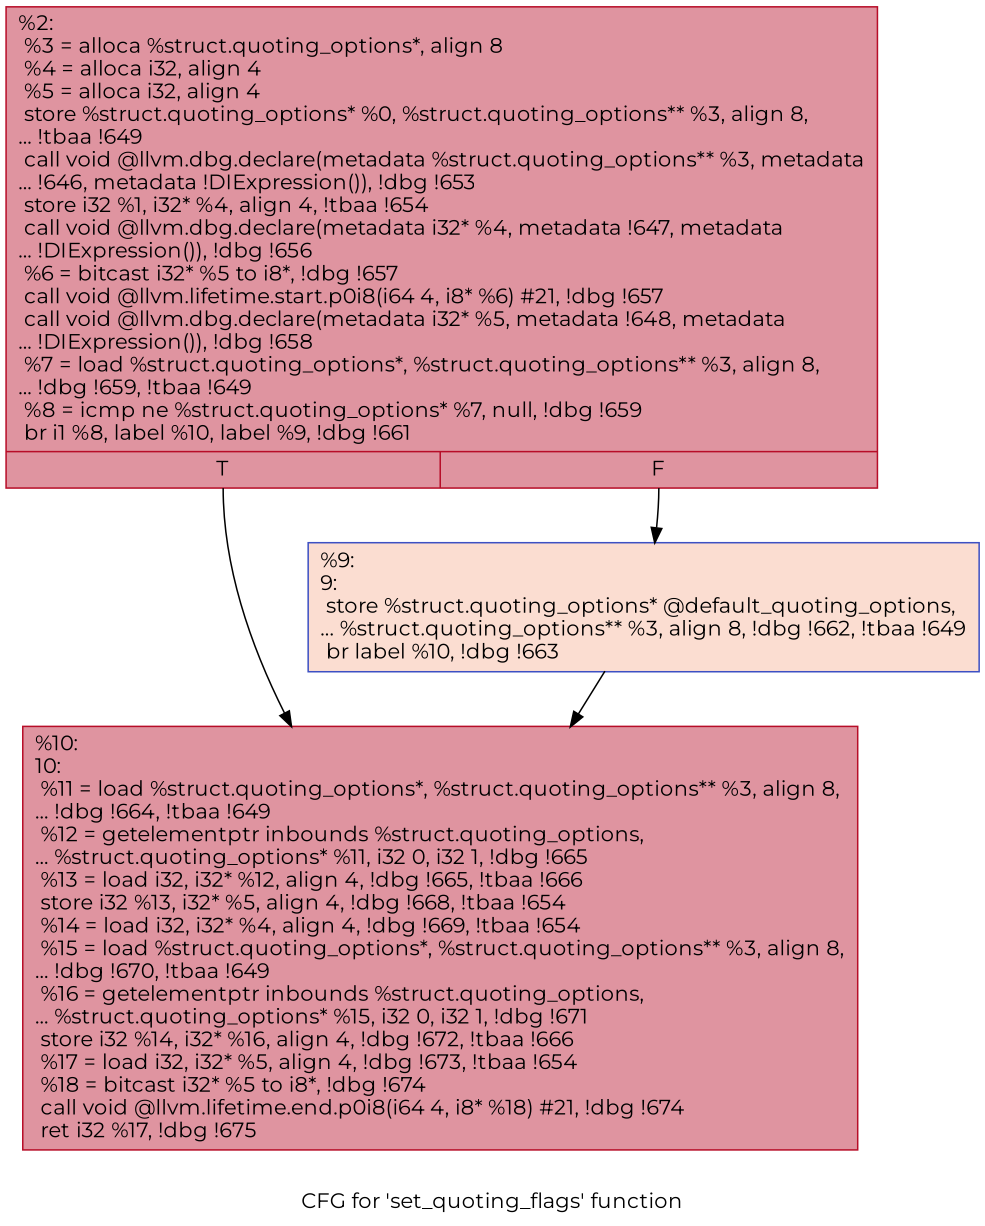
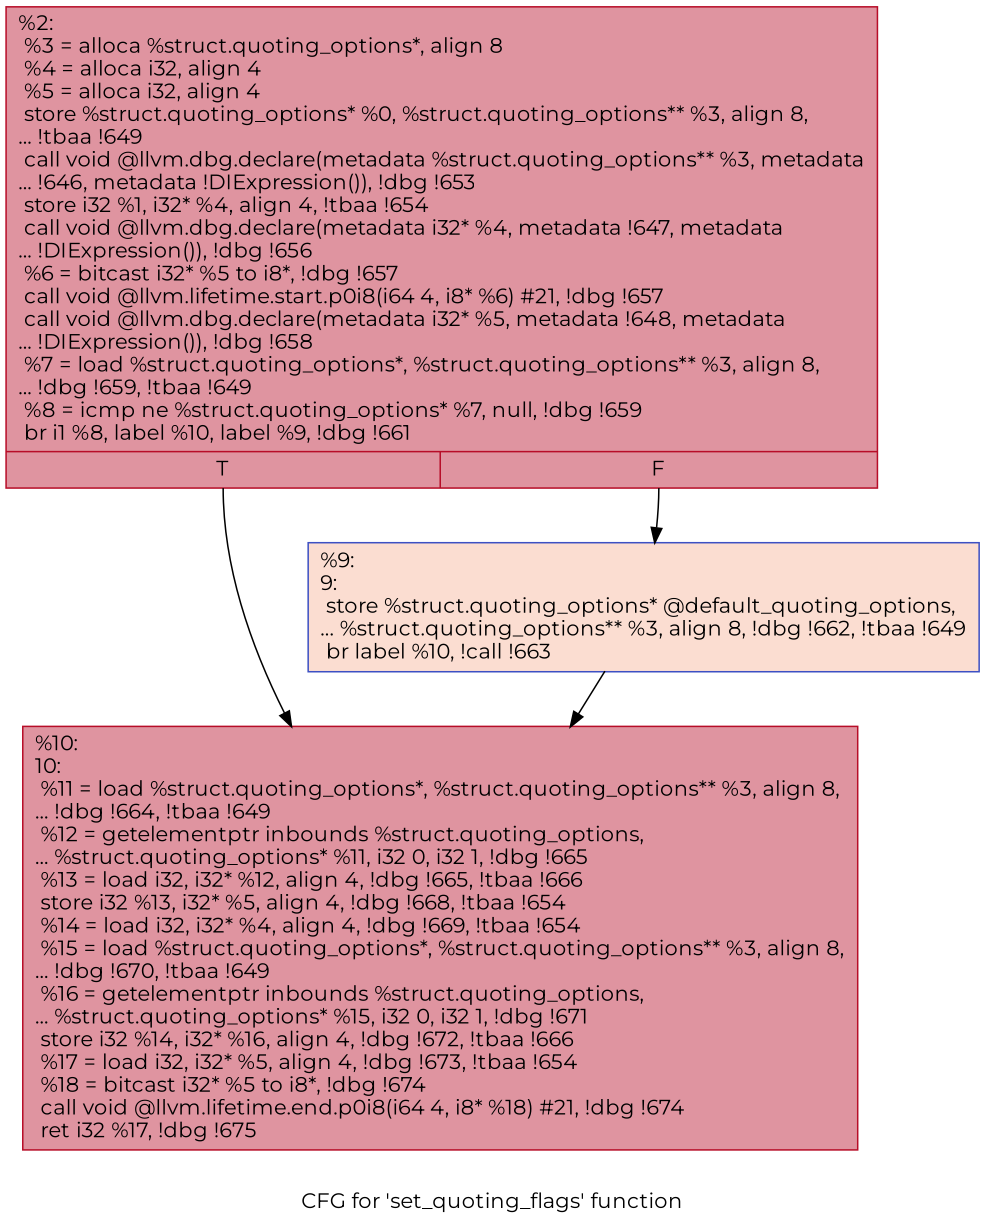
(440, 652) -> (436, 652)
